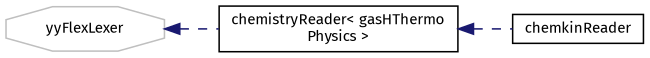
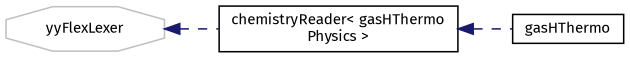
(578, 29) -> (568, 29)
